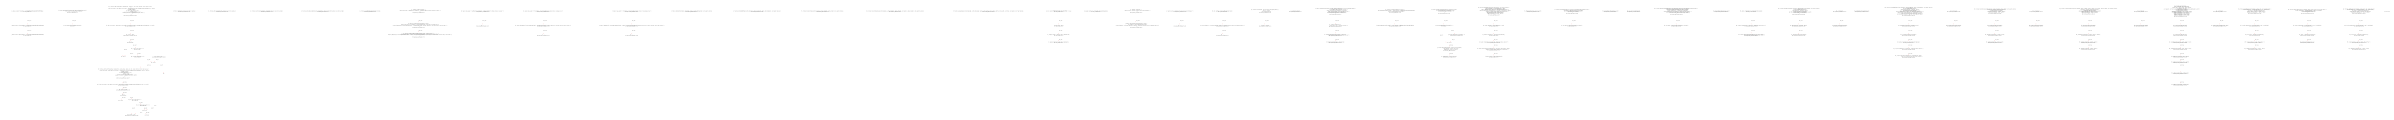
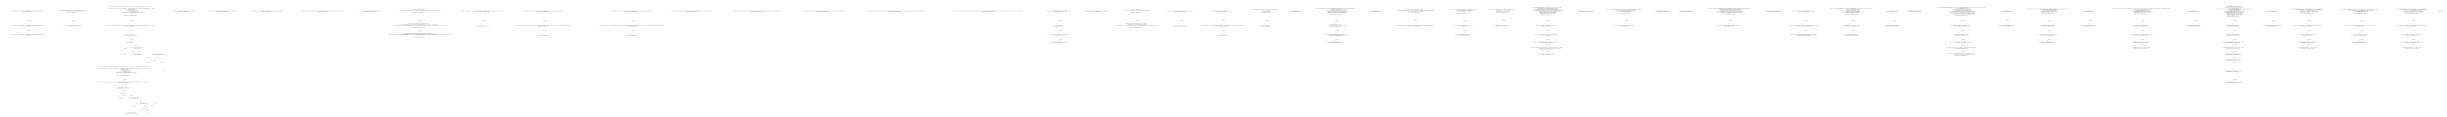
none -> (1375, 11)
(1449, 42) -> none
